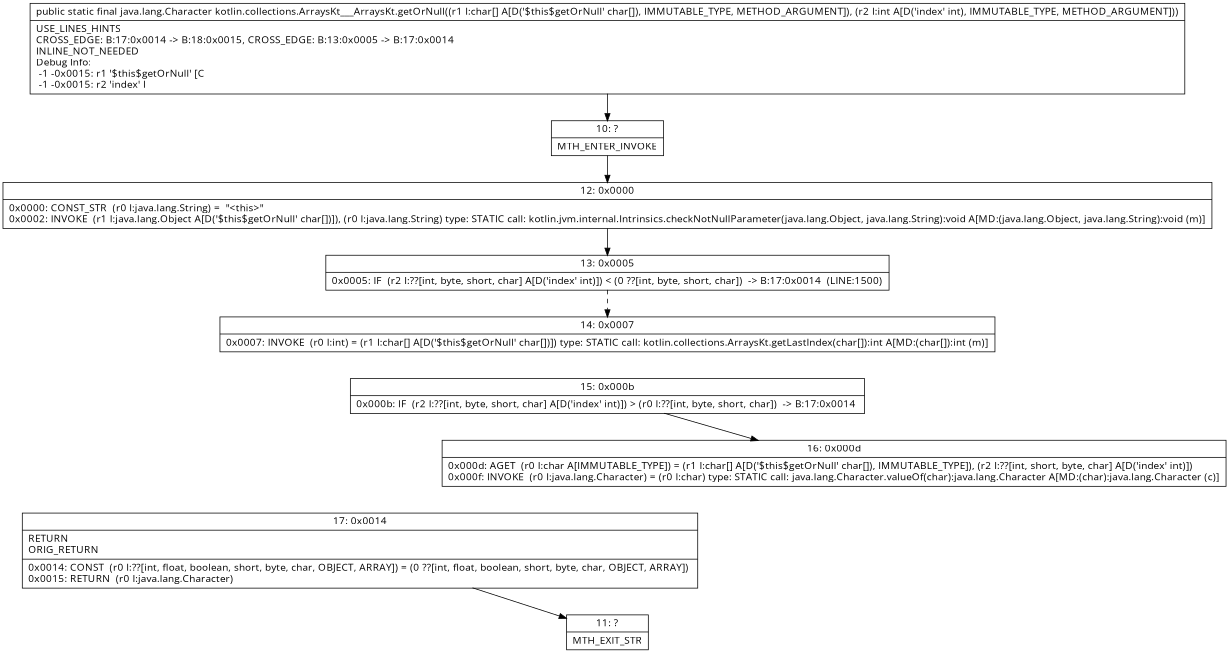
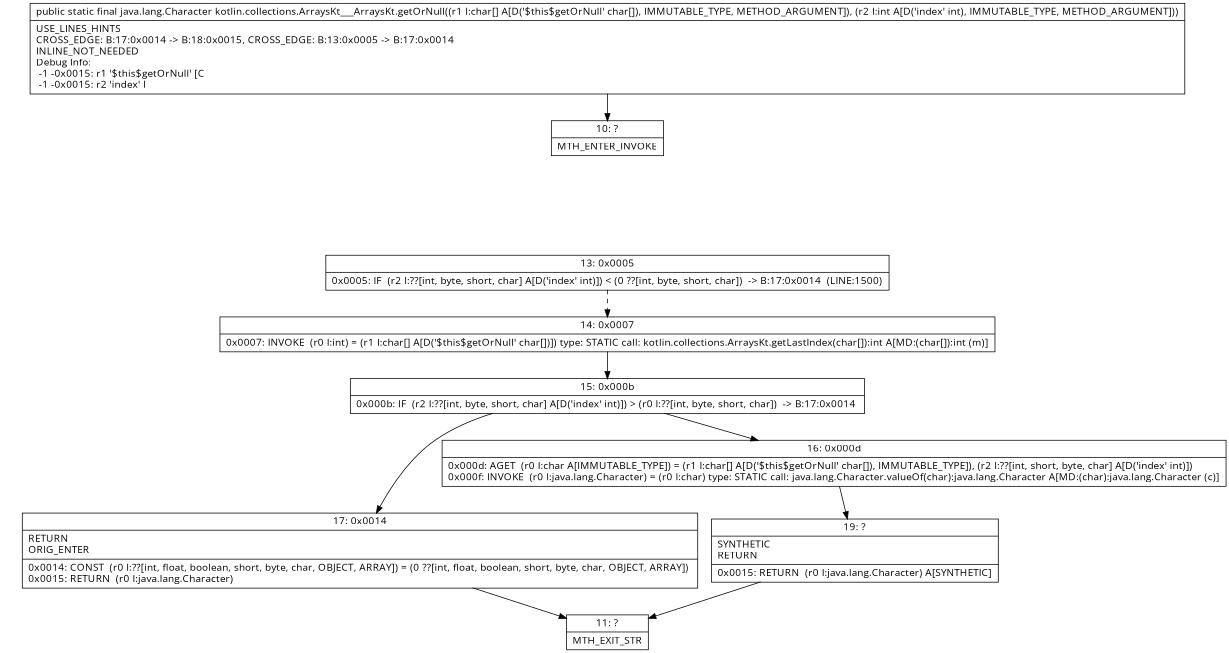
(607, 205) -> none
none -> (607, 361)
none -> (426, 447)
(64, 550) -> (59, 550)
none -> (855, 551)
